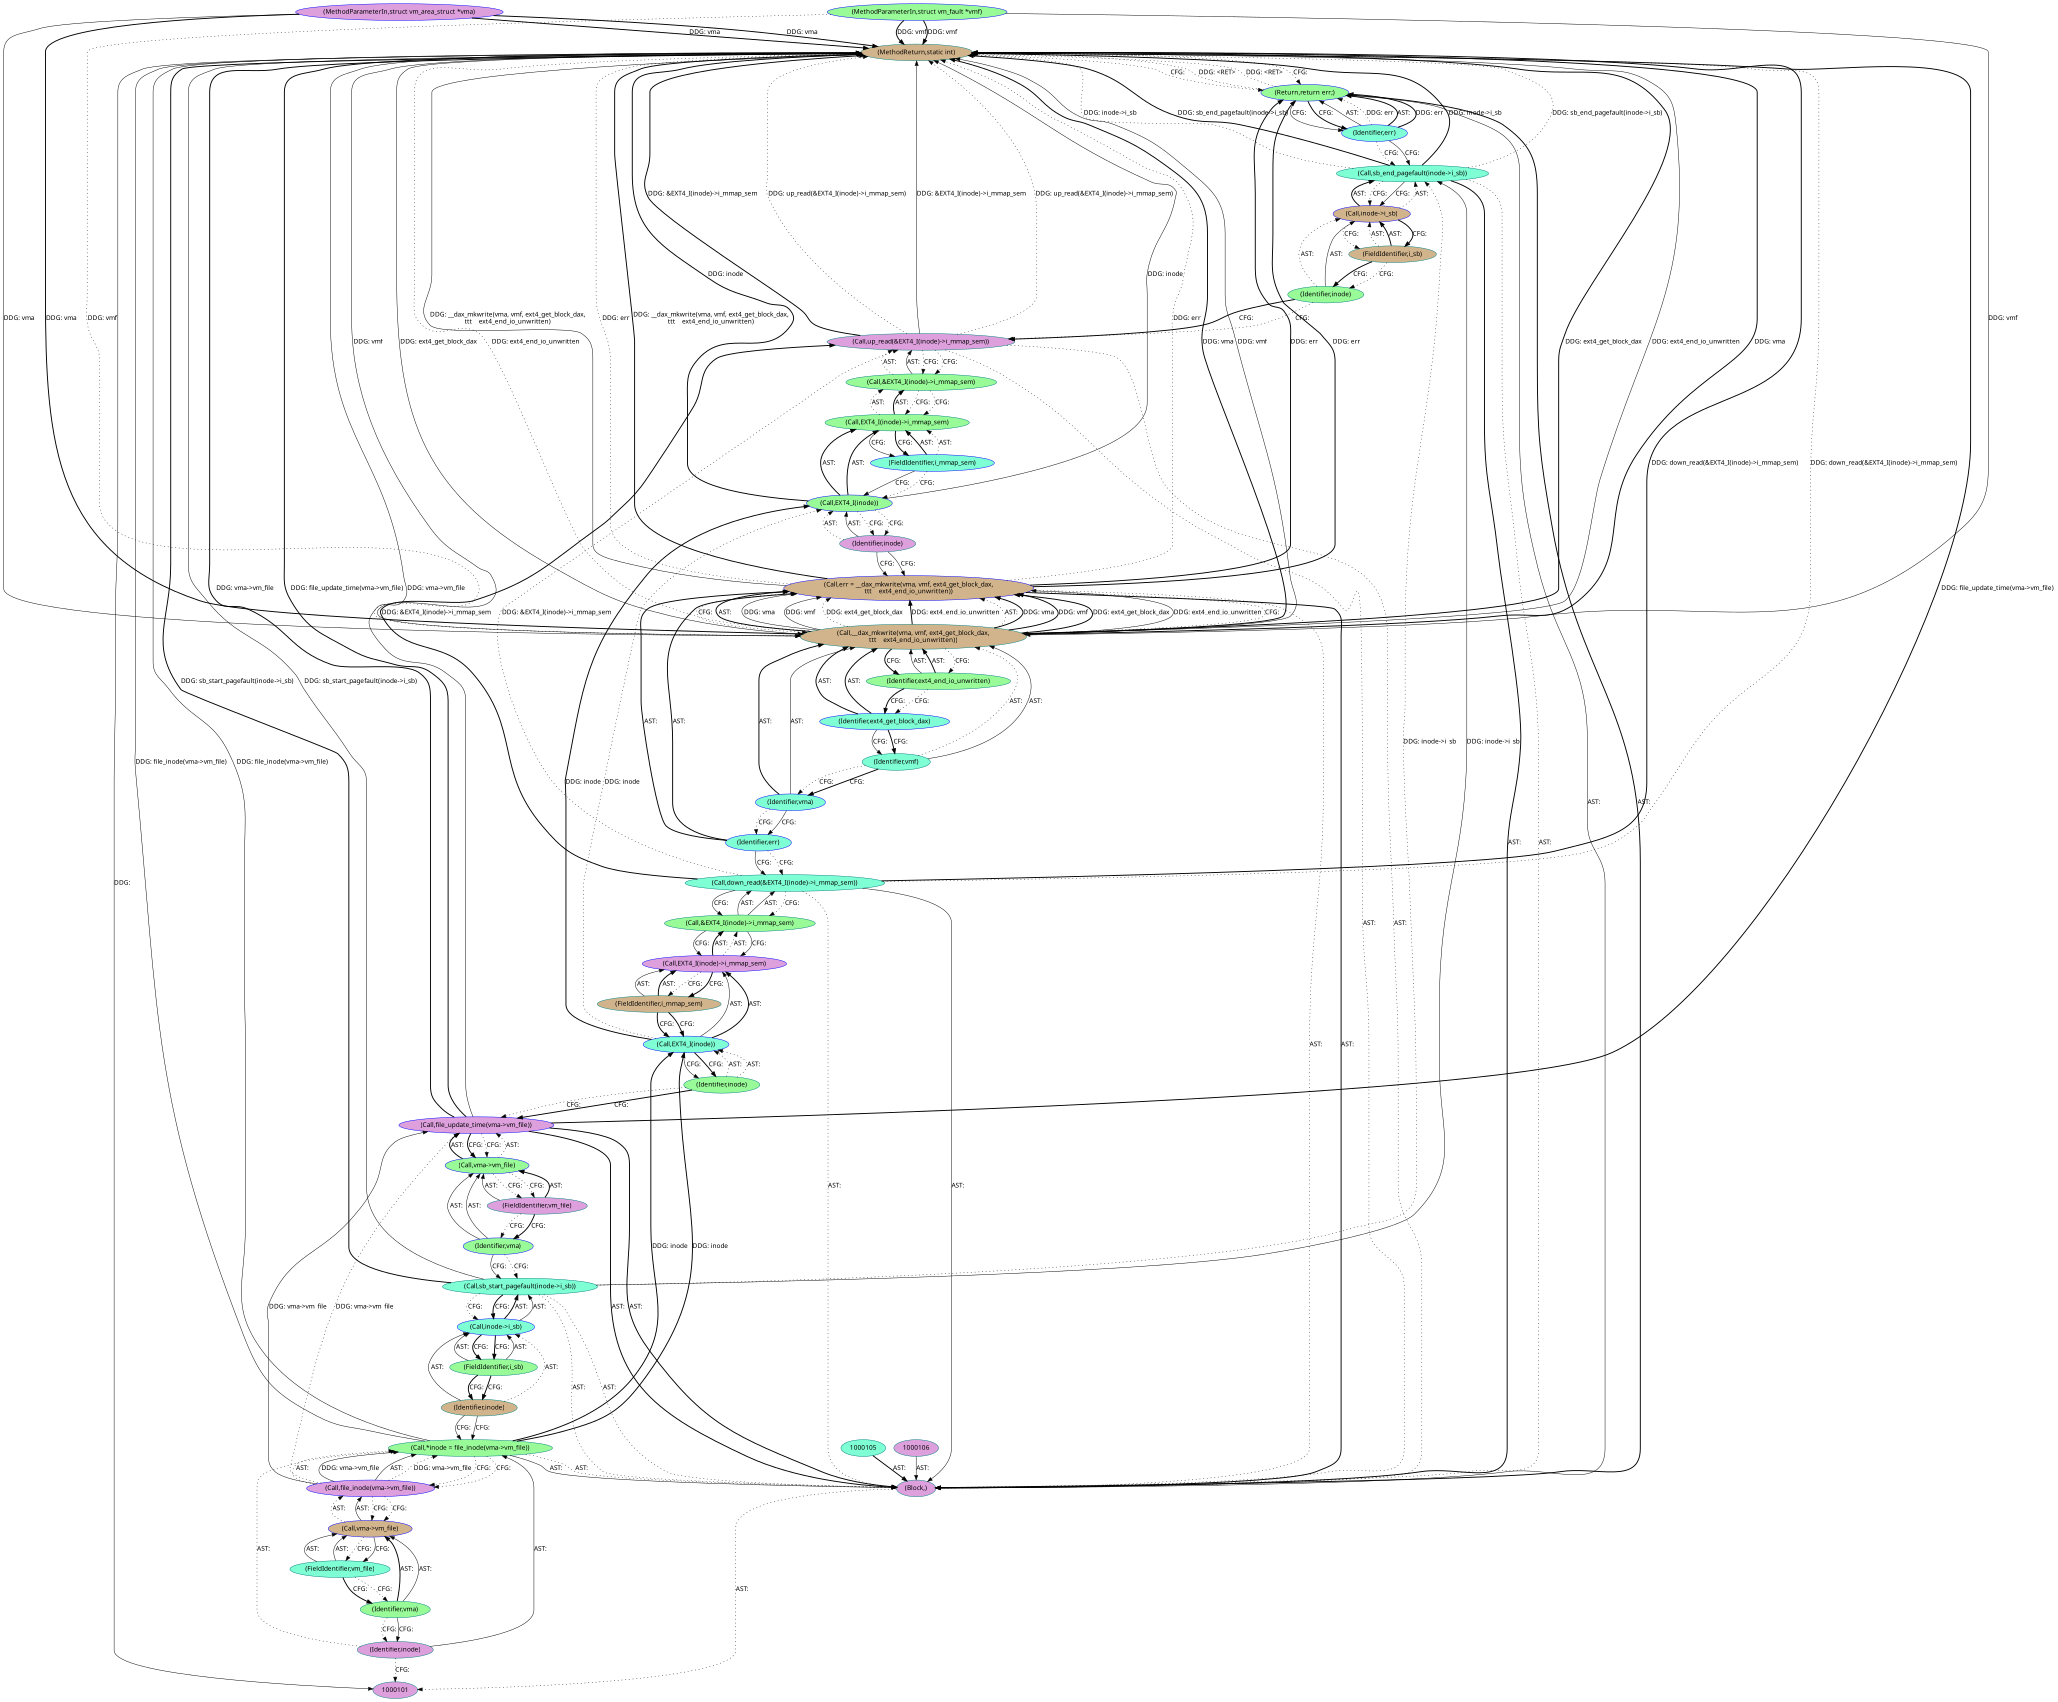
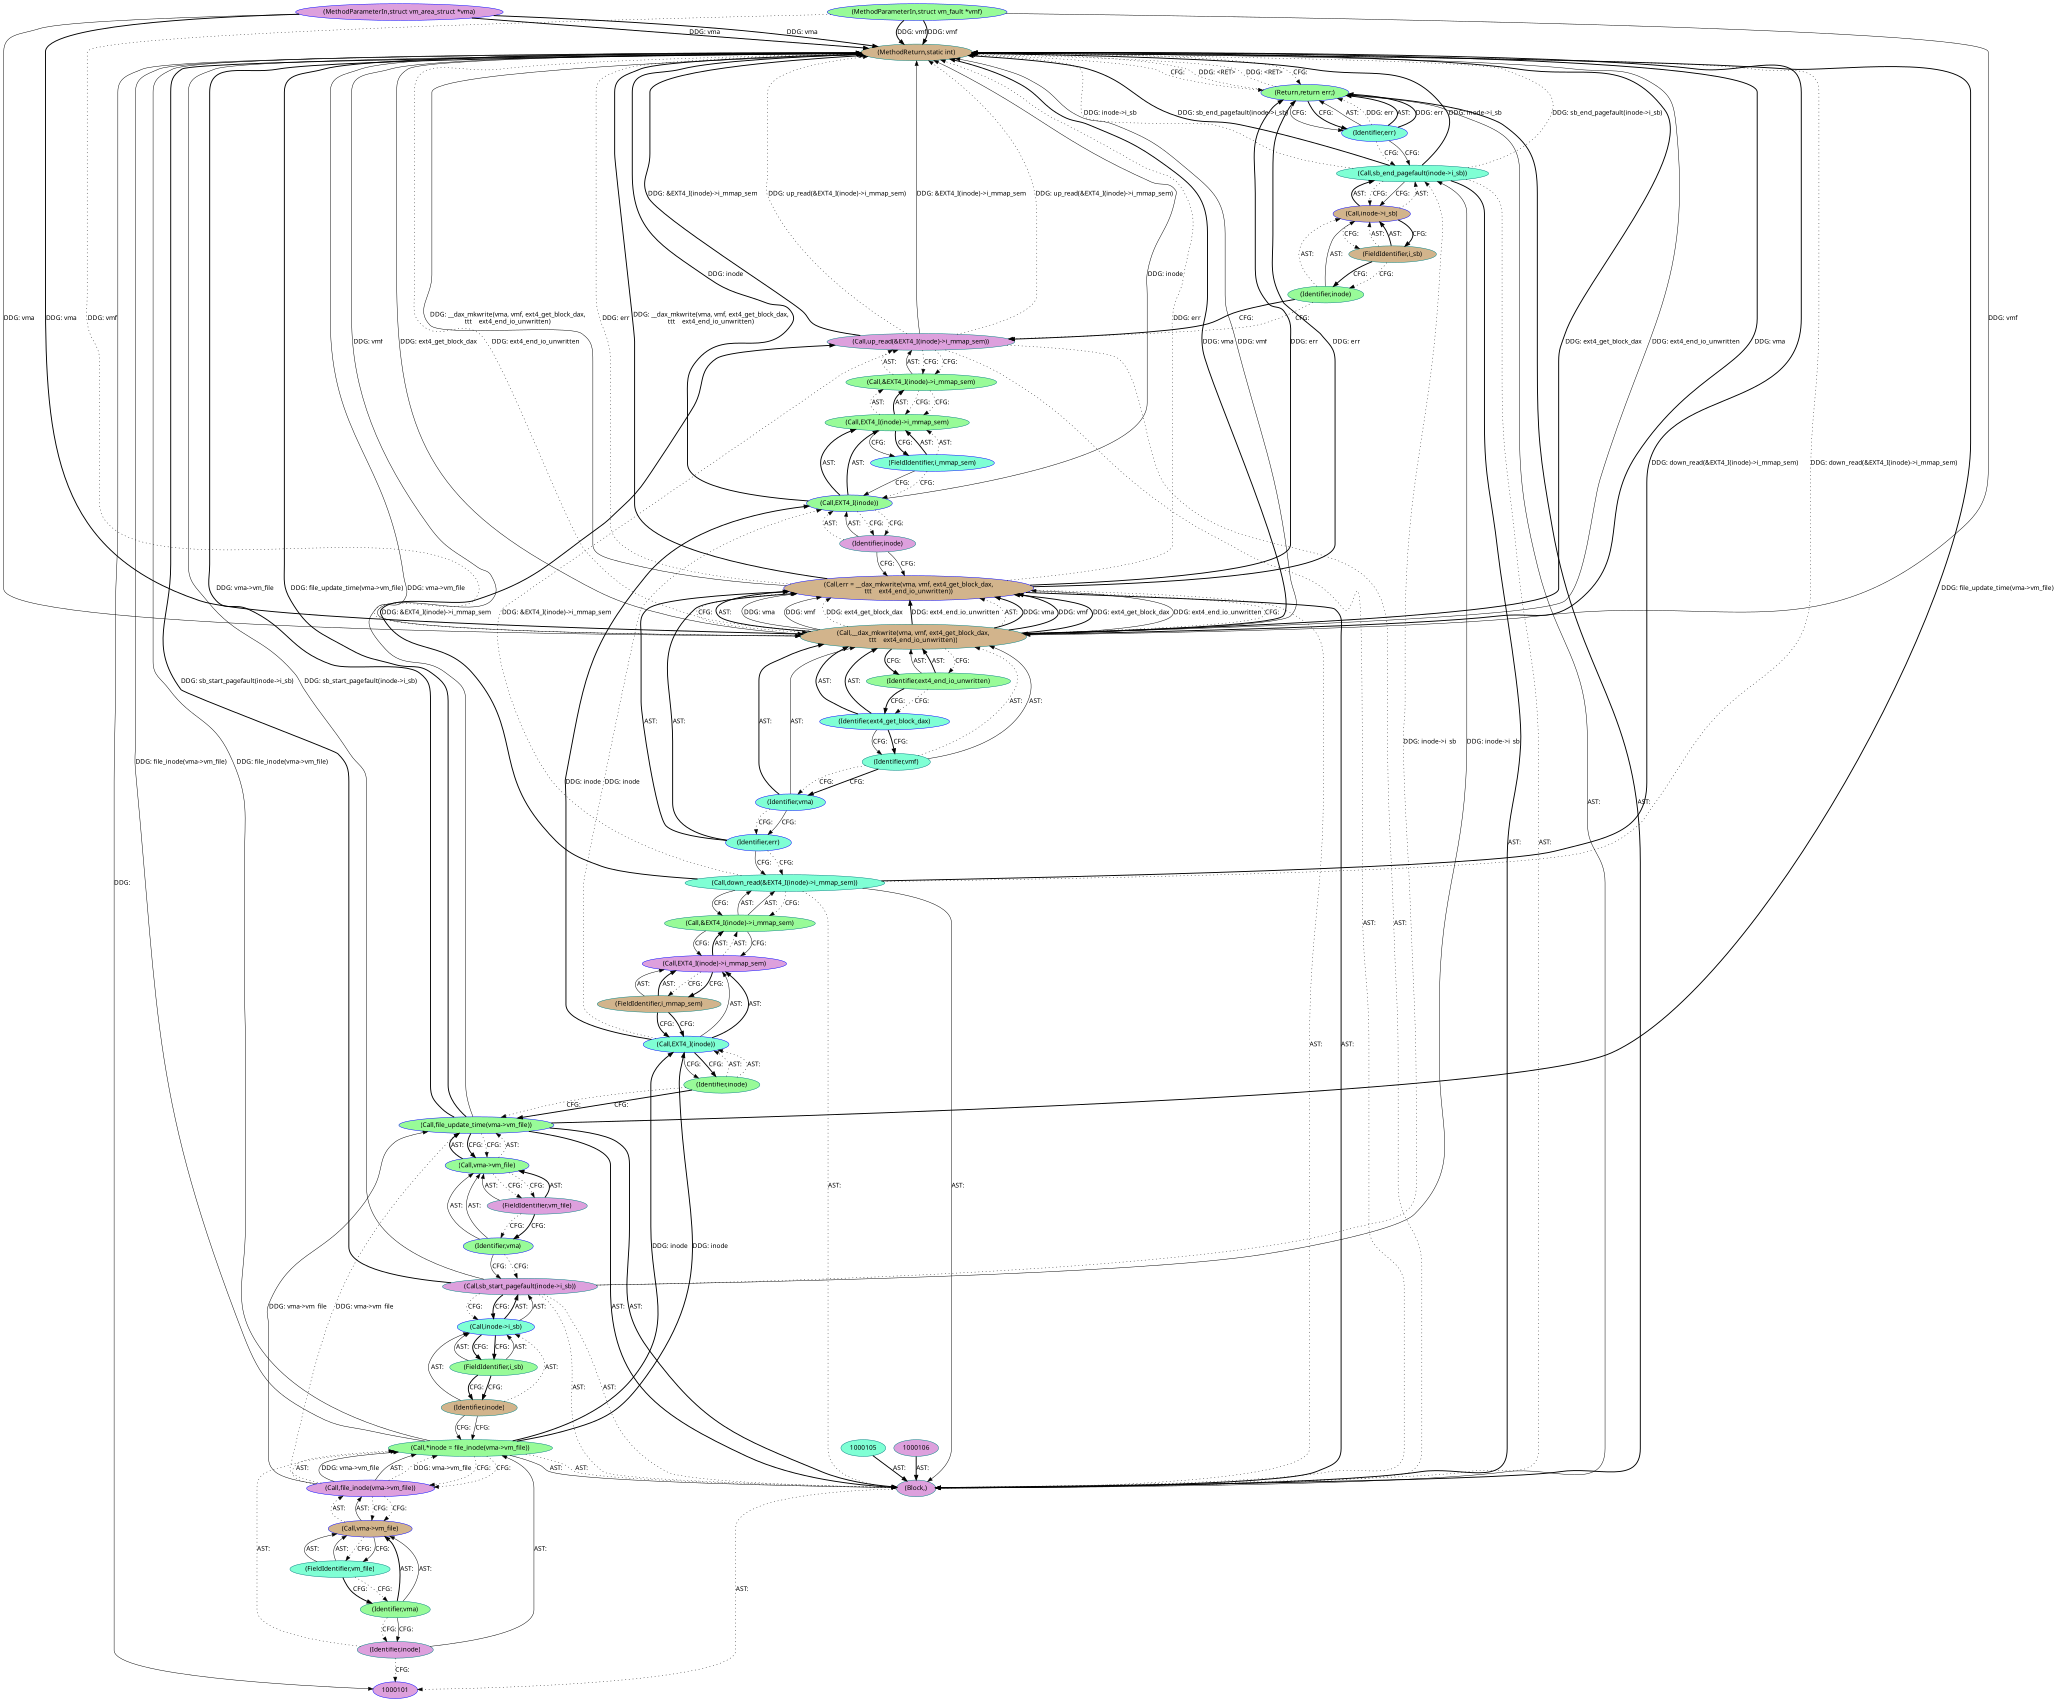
(476, 1125) -> (476, 1125)
(520, 1287) -> (520, 1287)
(916, 1466) -> (916, 1466)
(395, 1690) -> (395, 1690)
